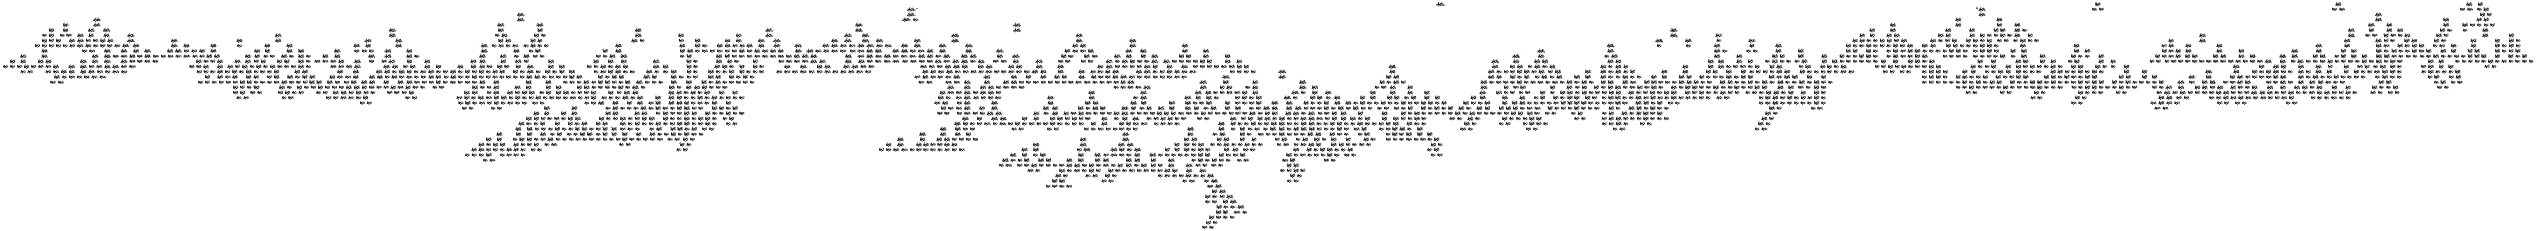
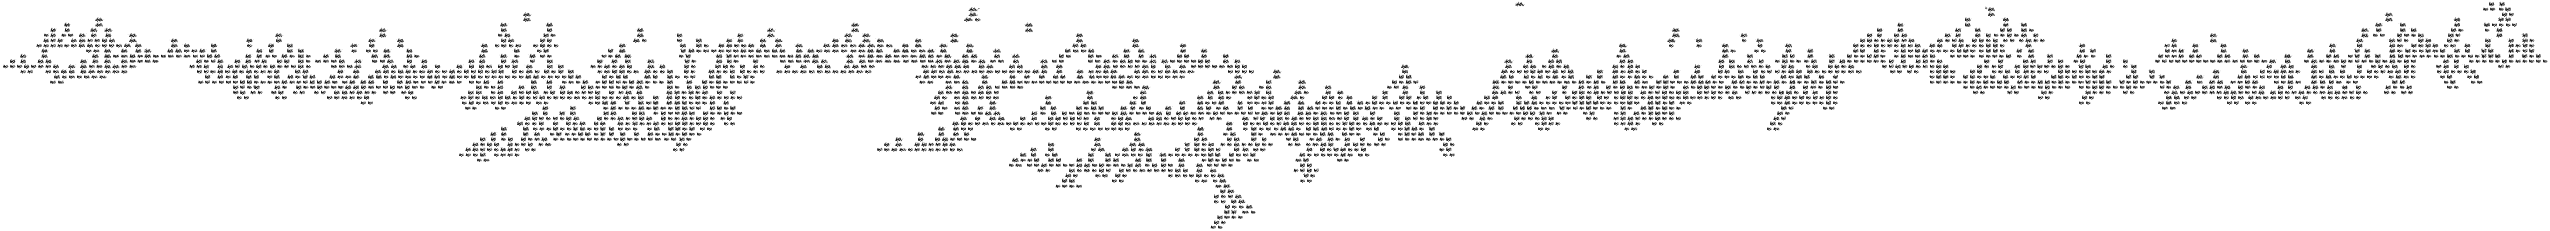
none -> (1159, 113)
